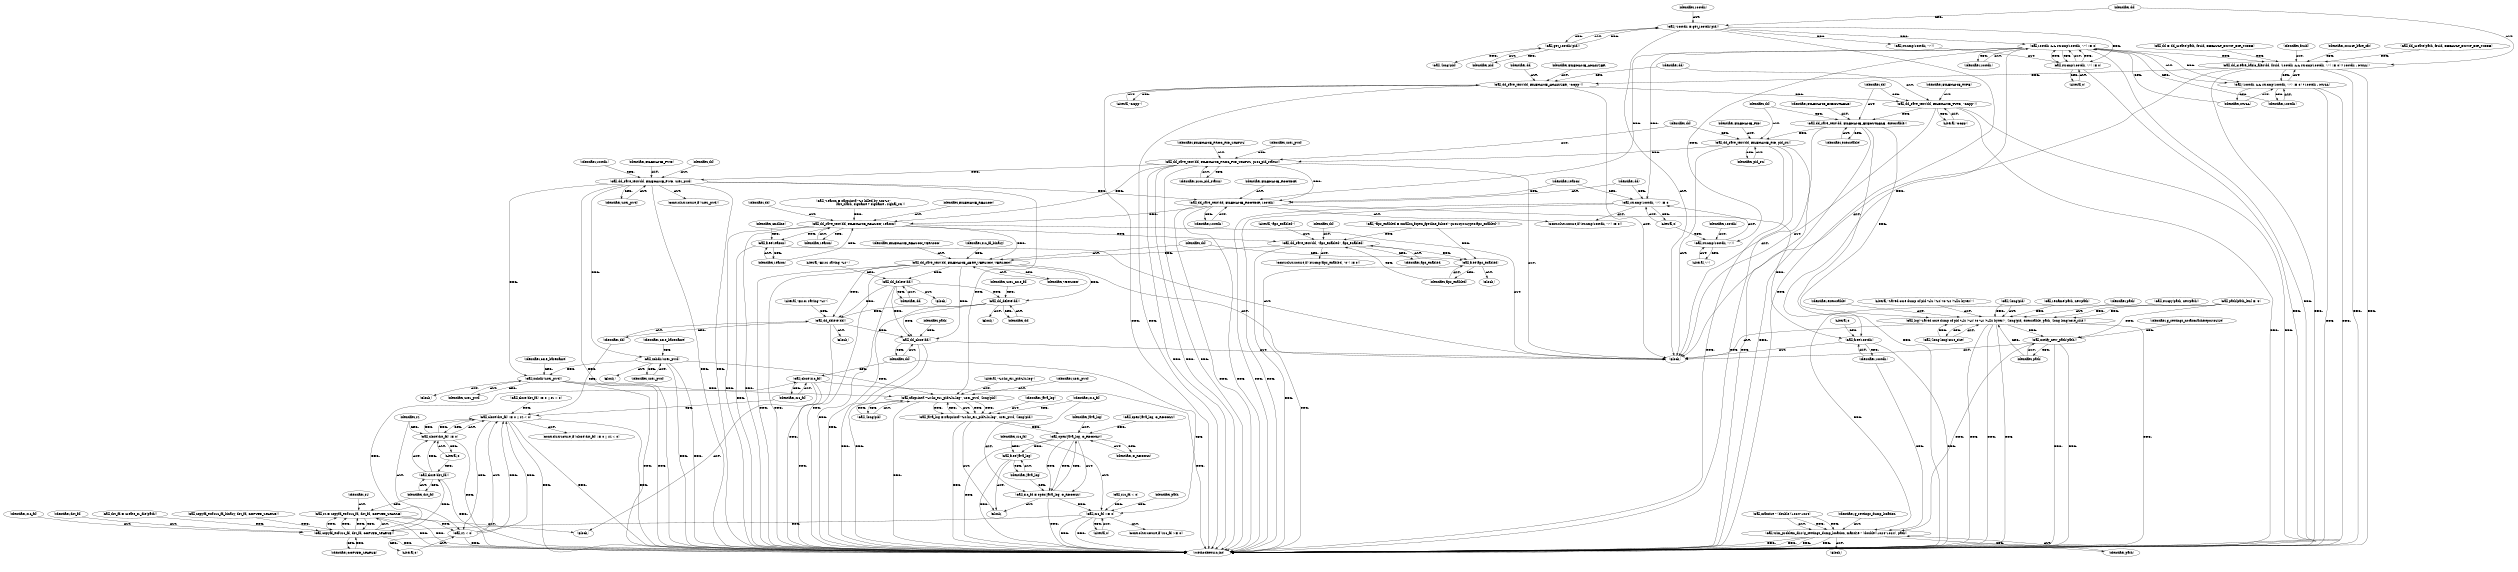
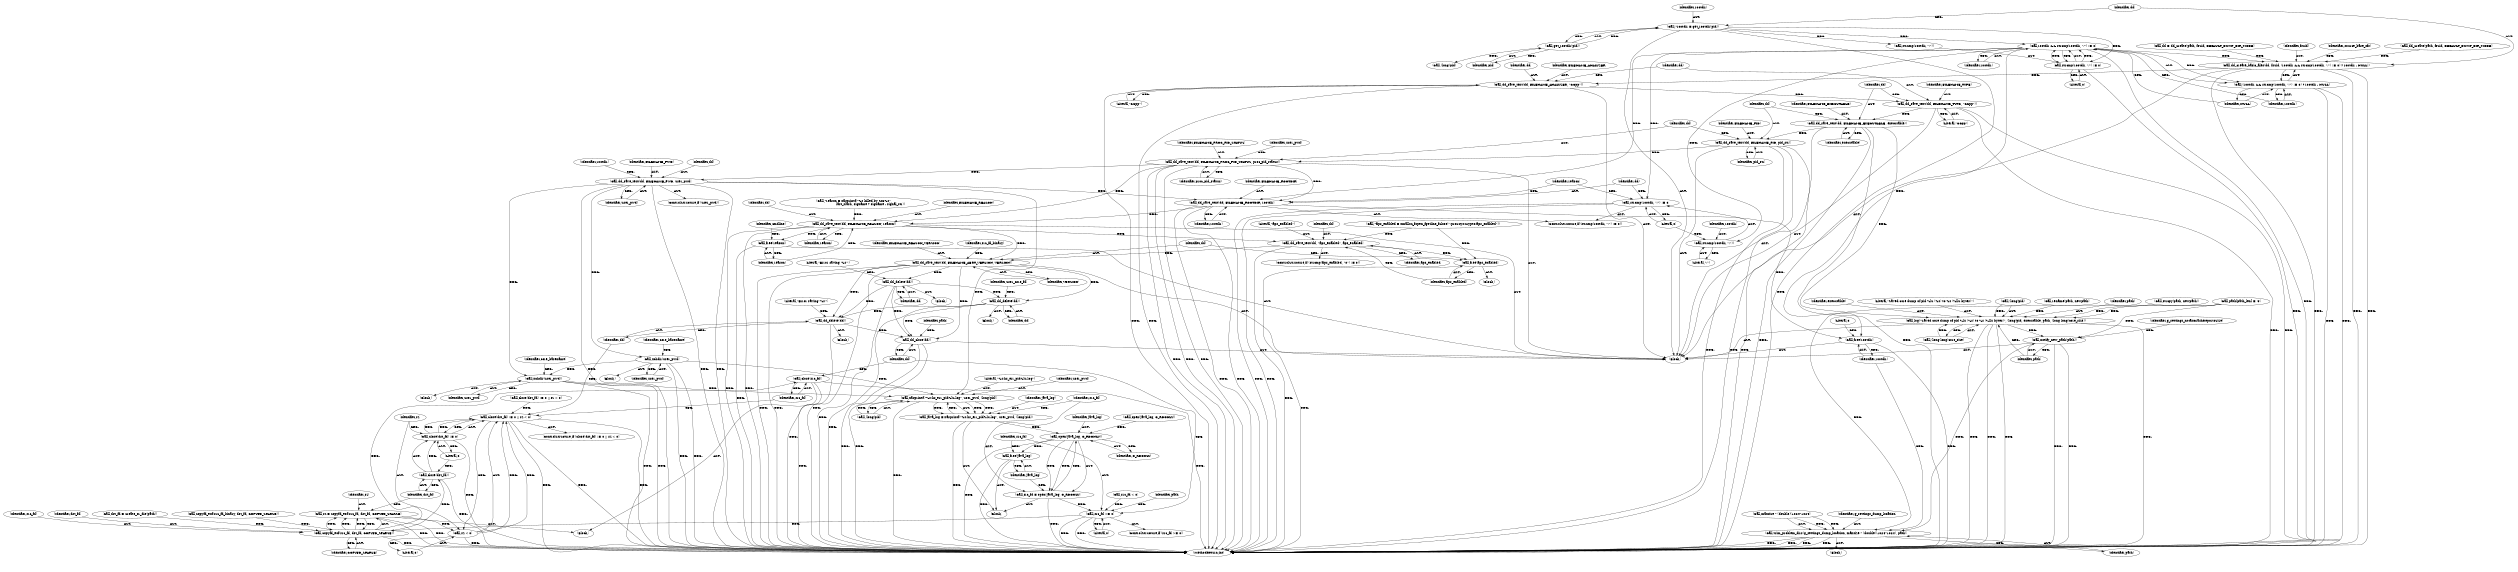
(361, 543) -> (361, 543)
